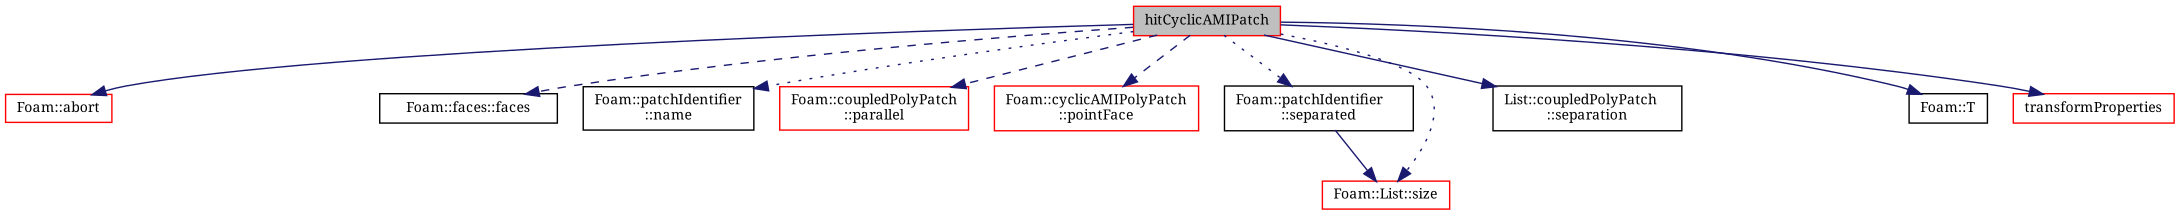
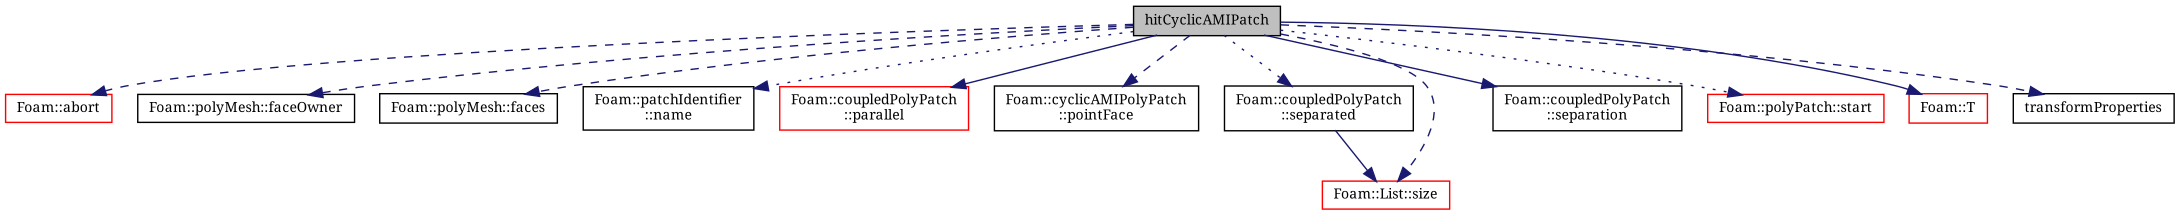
(1207, 21) -> (1207, 21)
(618, 44) -> (618, 44)
(1061, 59) -> (1061, 59)
(1843, 66) -> (1843, 66)
(1422, 81) -> (1422, 81)
none -> (246, 108)
(469, 108) -> (469, 108)
(1097, 108) -> (1097, 108)
(1319, 108) -> (1319, 108)
(1587, 108) -> (1587, 108)
none -> (1796, 108)
(1948, 108) -> (1948, 108)
(2094, 108) -> (2094, 108)
